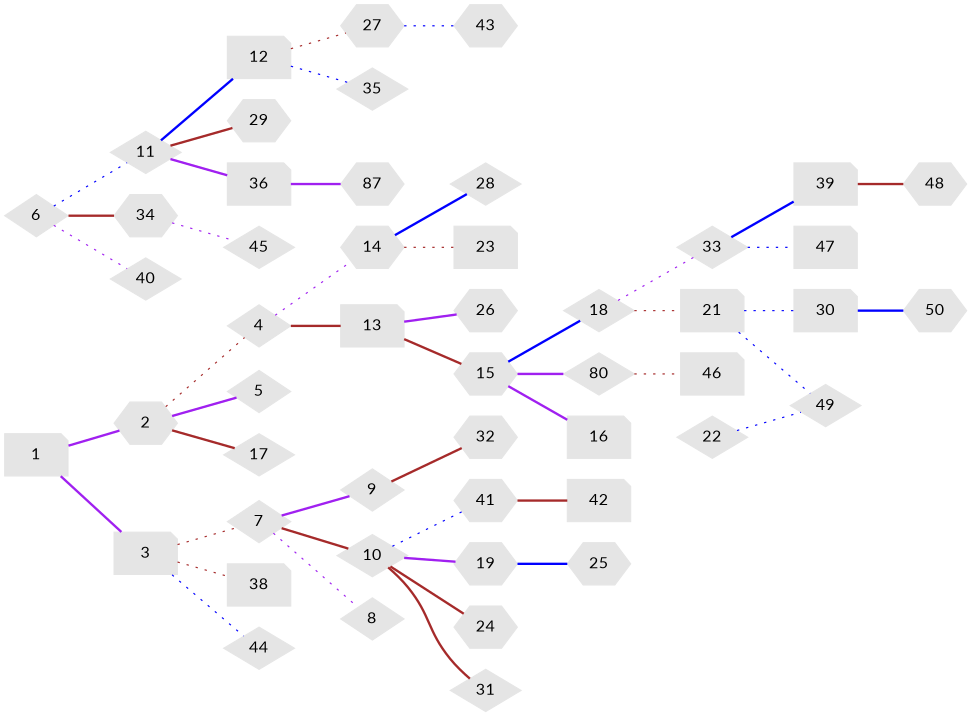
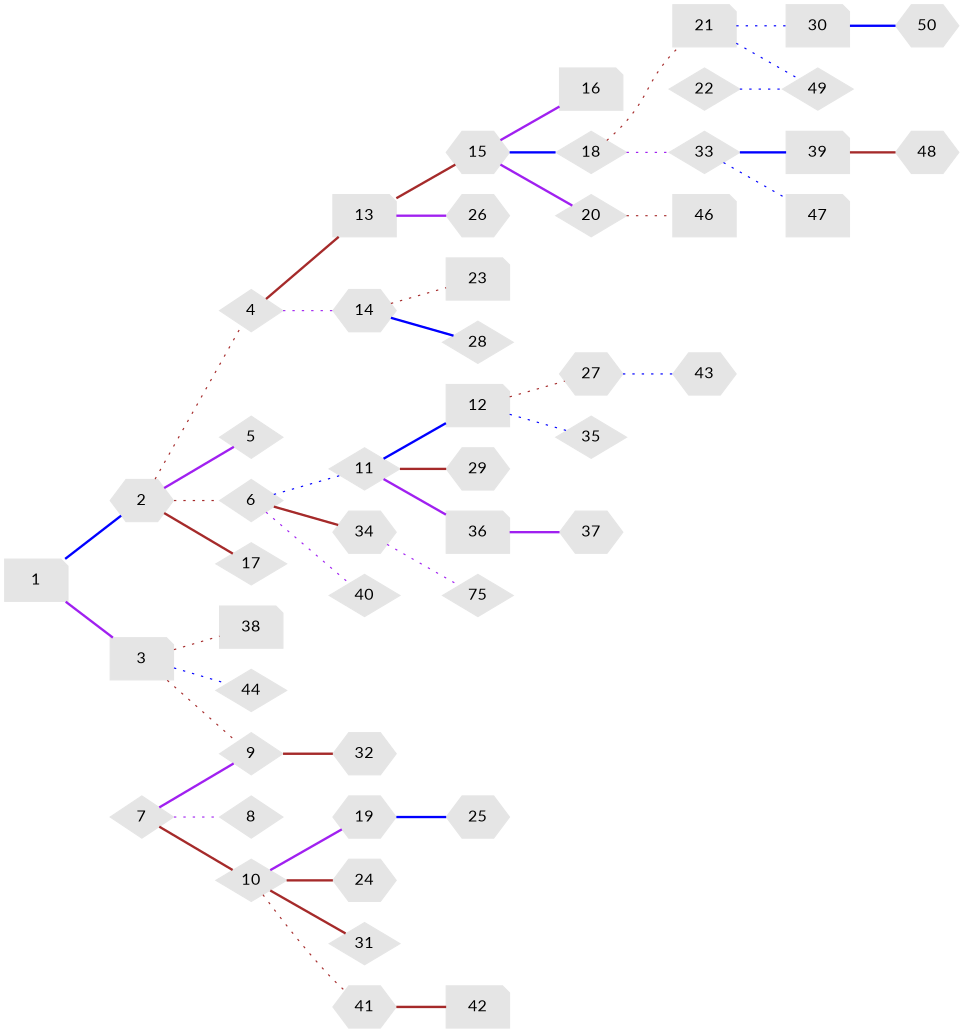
(372, 184) -> (591, 532)
(259, 247) -> (478, 595)
(599, 374) -> (591, 216)
(94, 438) -> (93, 537)
none -> (197, 501)
(427, 529) -> (302, 944)
(207, 536) -> (202, 711)
